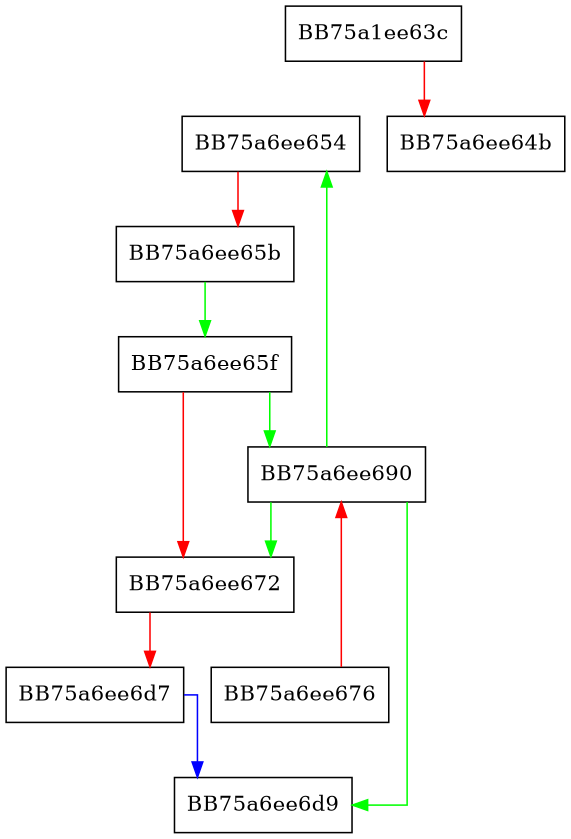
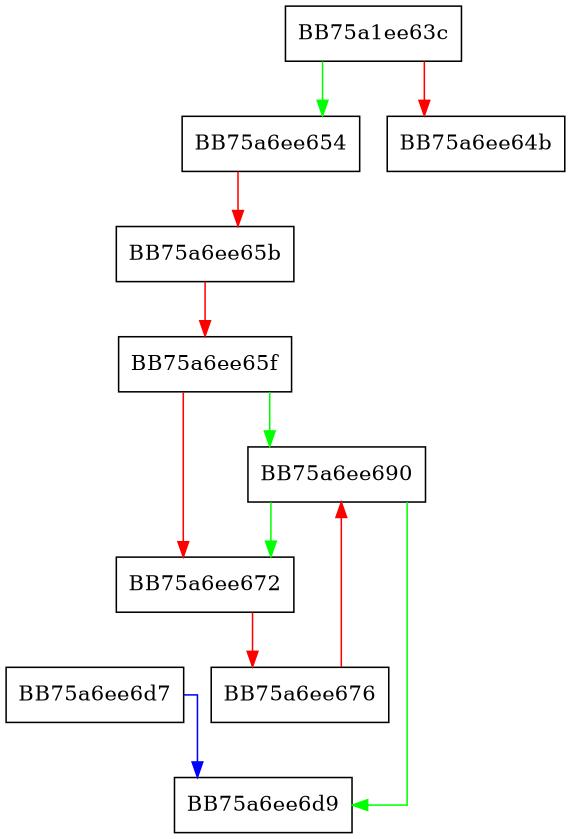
(205, 301) -> (205, 301)
(327, 317) -> (323, 81)
(150, 632) -> (253, 632)
